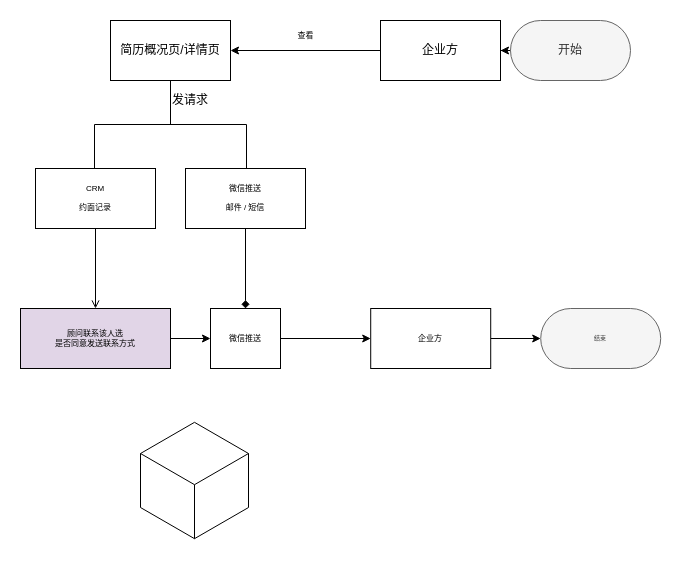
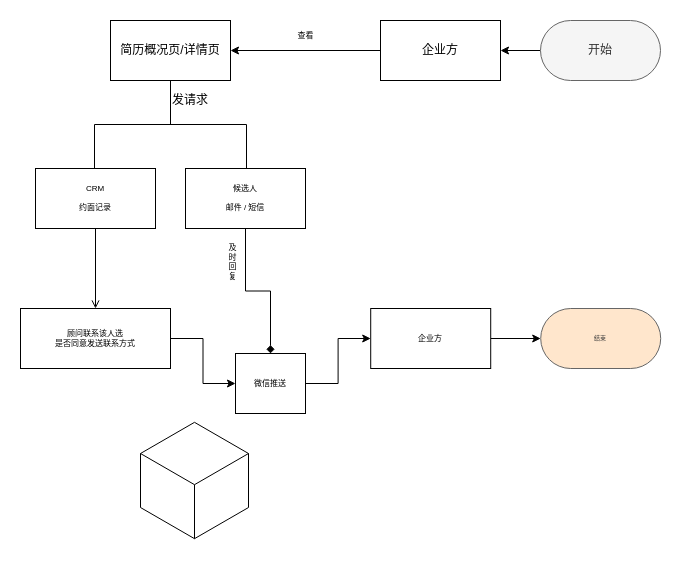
(571, 51) -> (601, 51)
(246, 199) -> (246, 199)
none -> (232, 261)
(96, 339) -> (96, 339)
(246, 339) -> (271, 384)
(601, 339) -> (601, 339)
